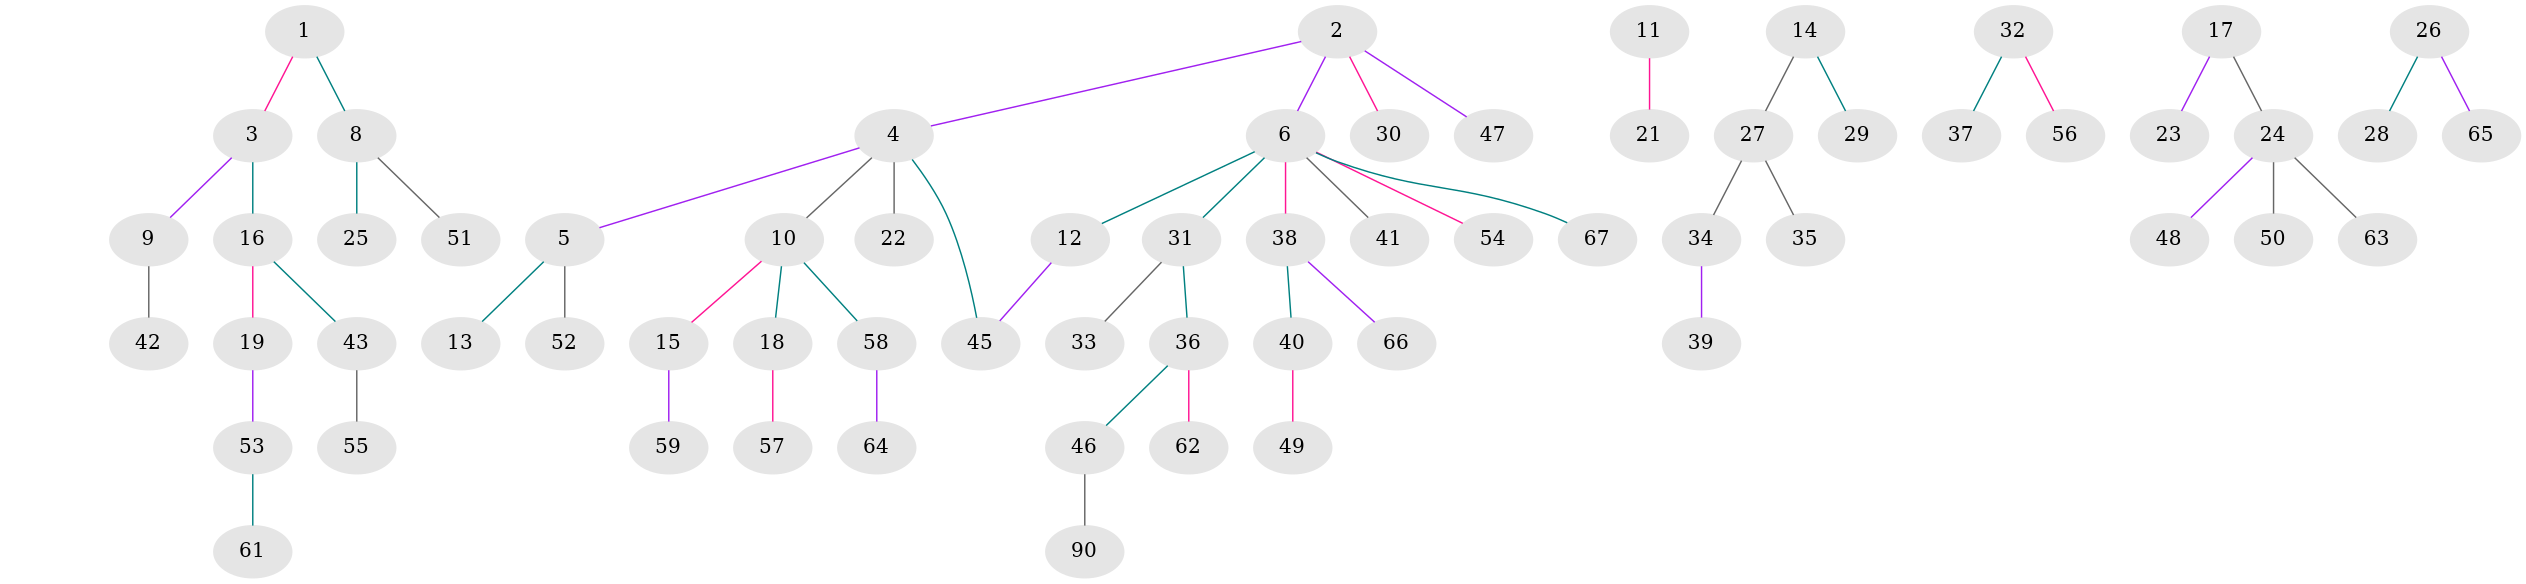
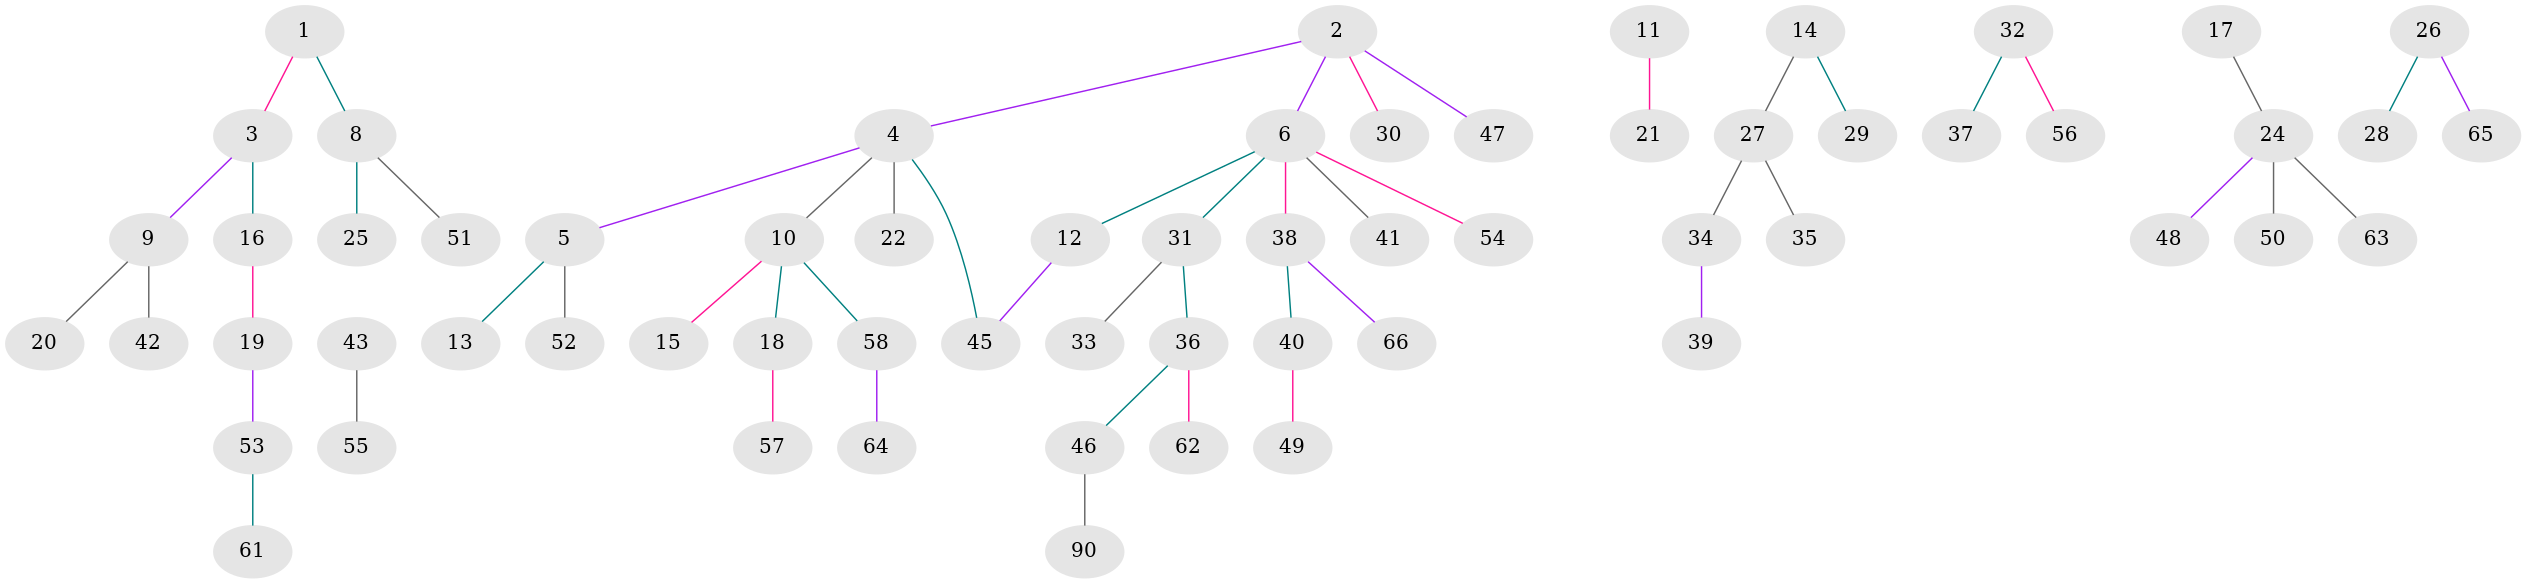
(2170, 136) -> none
(1598, 240) -> none
(305, 292) -> none
none -> (45, 344)
(669, 448) -> none
